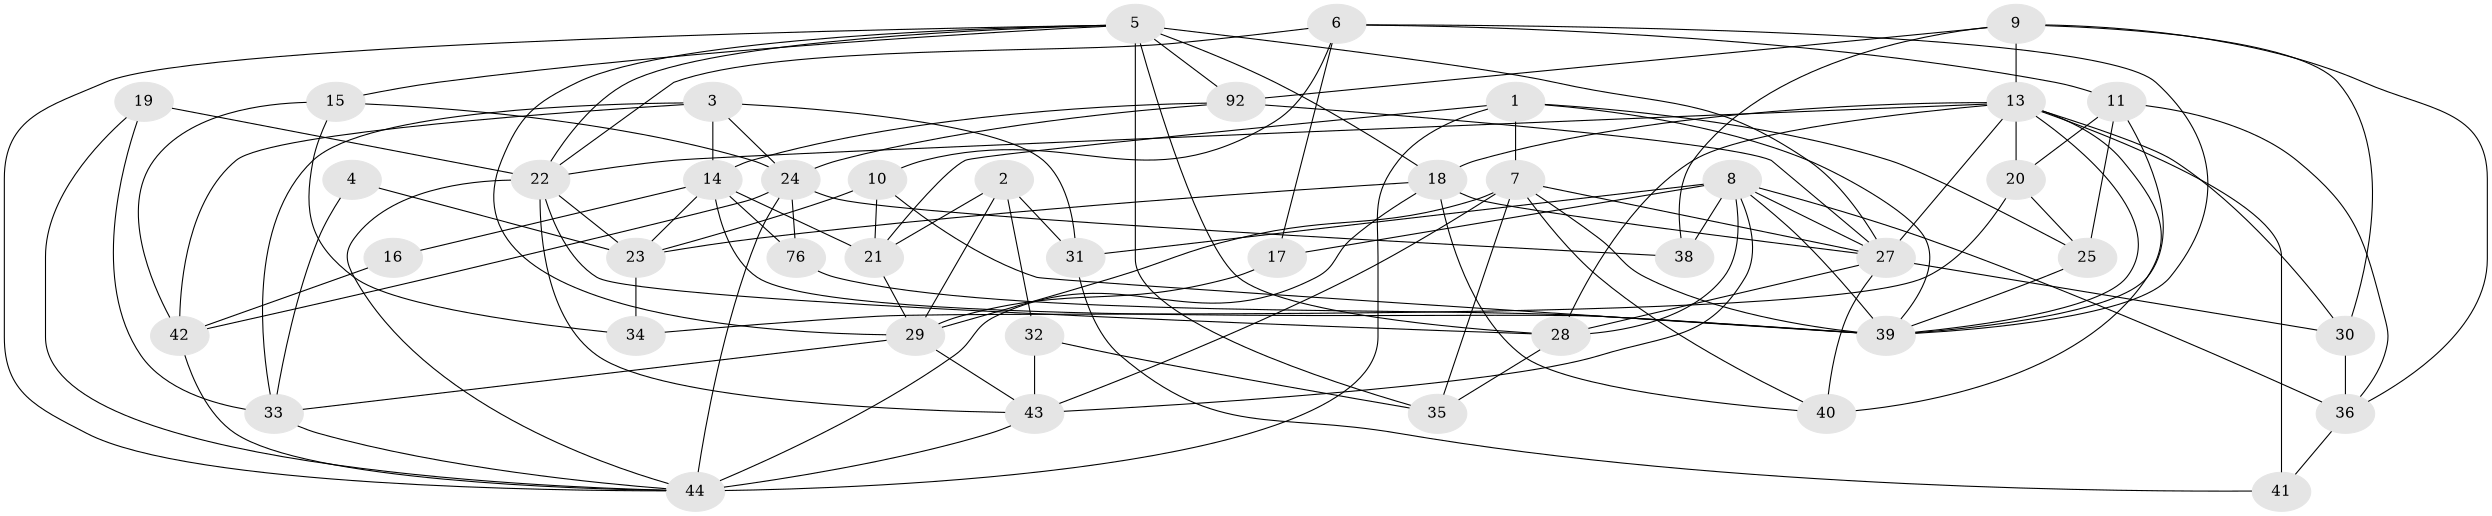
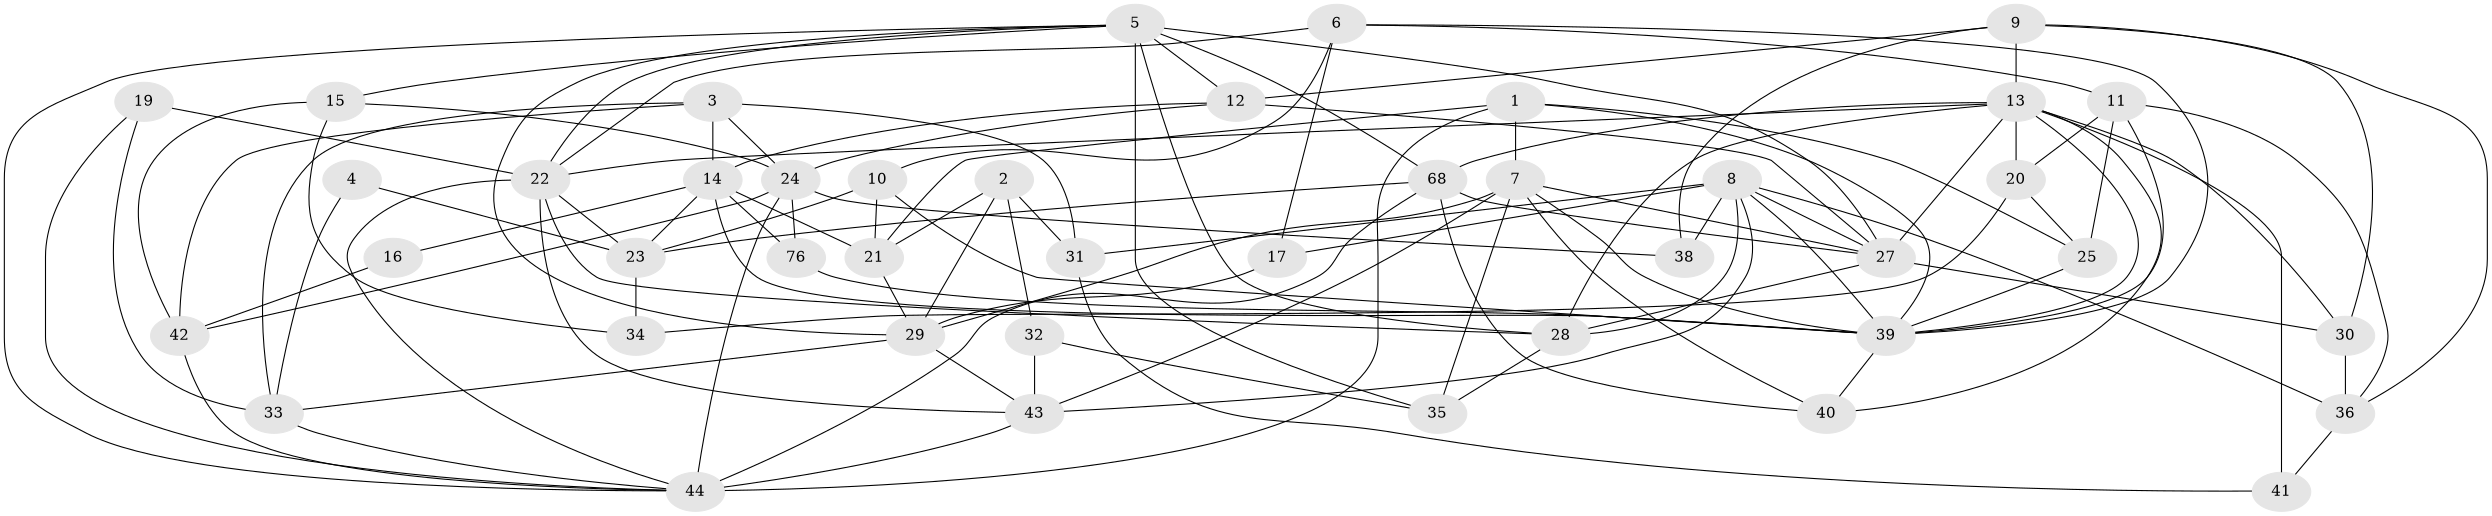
(1236, 102) -> (1236, 102)
(1438, 180) -> (1438, 180)
(1845, 322) -> (1856, 375)
